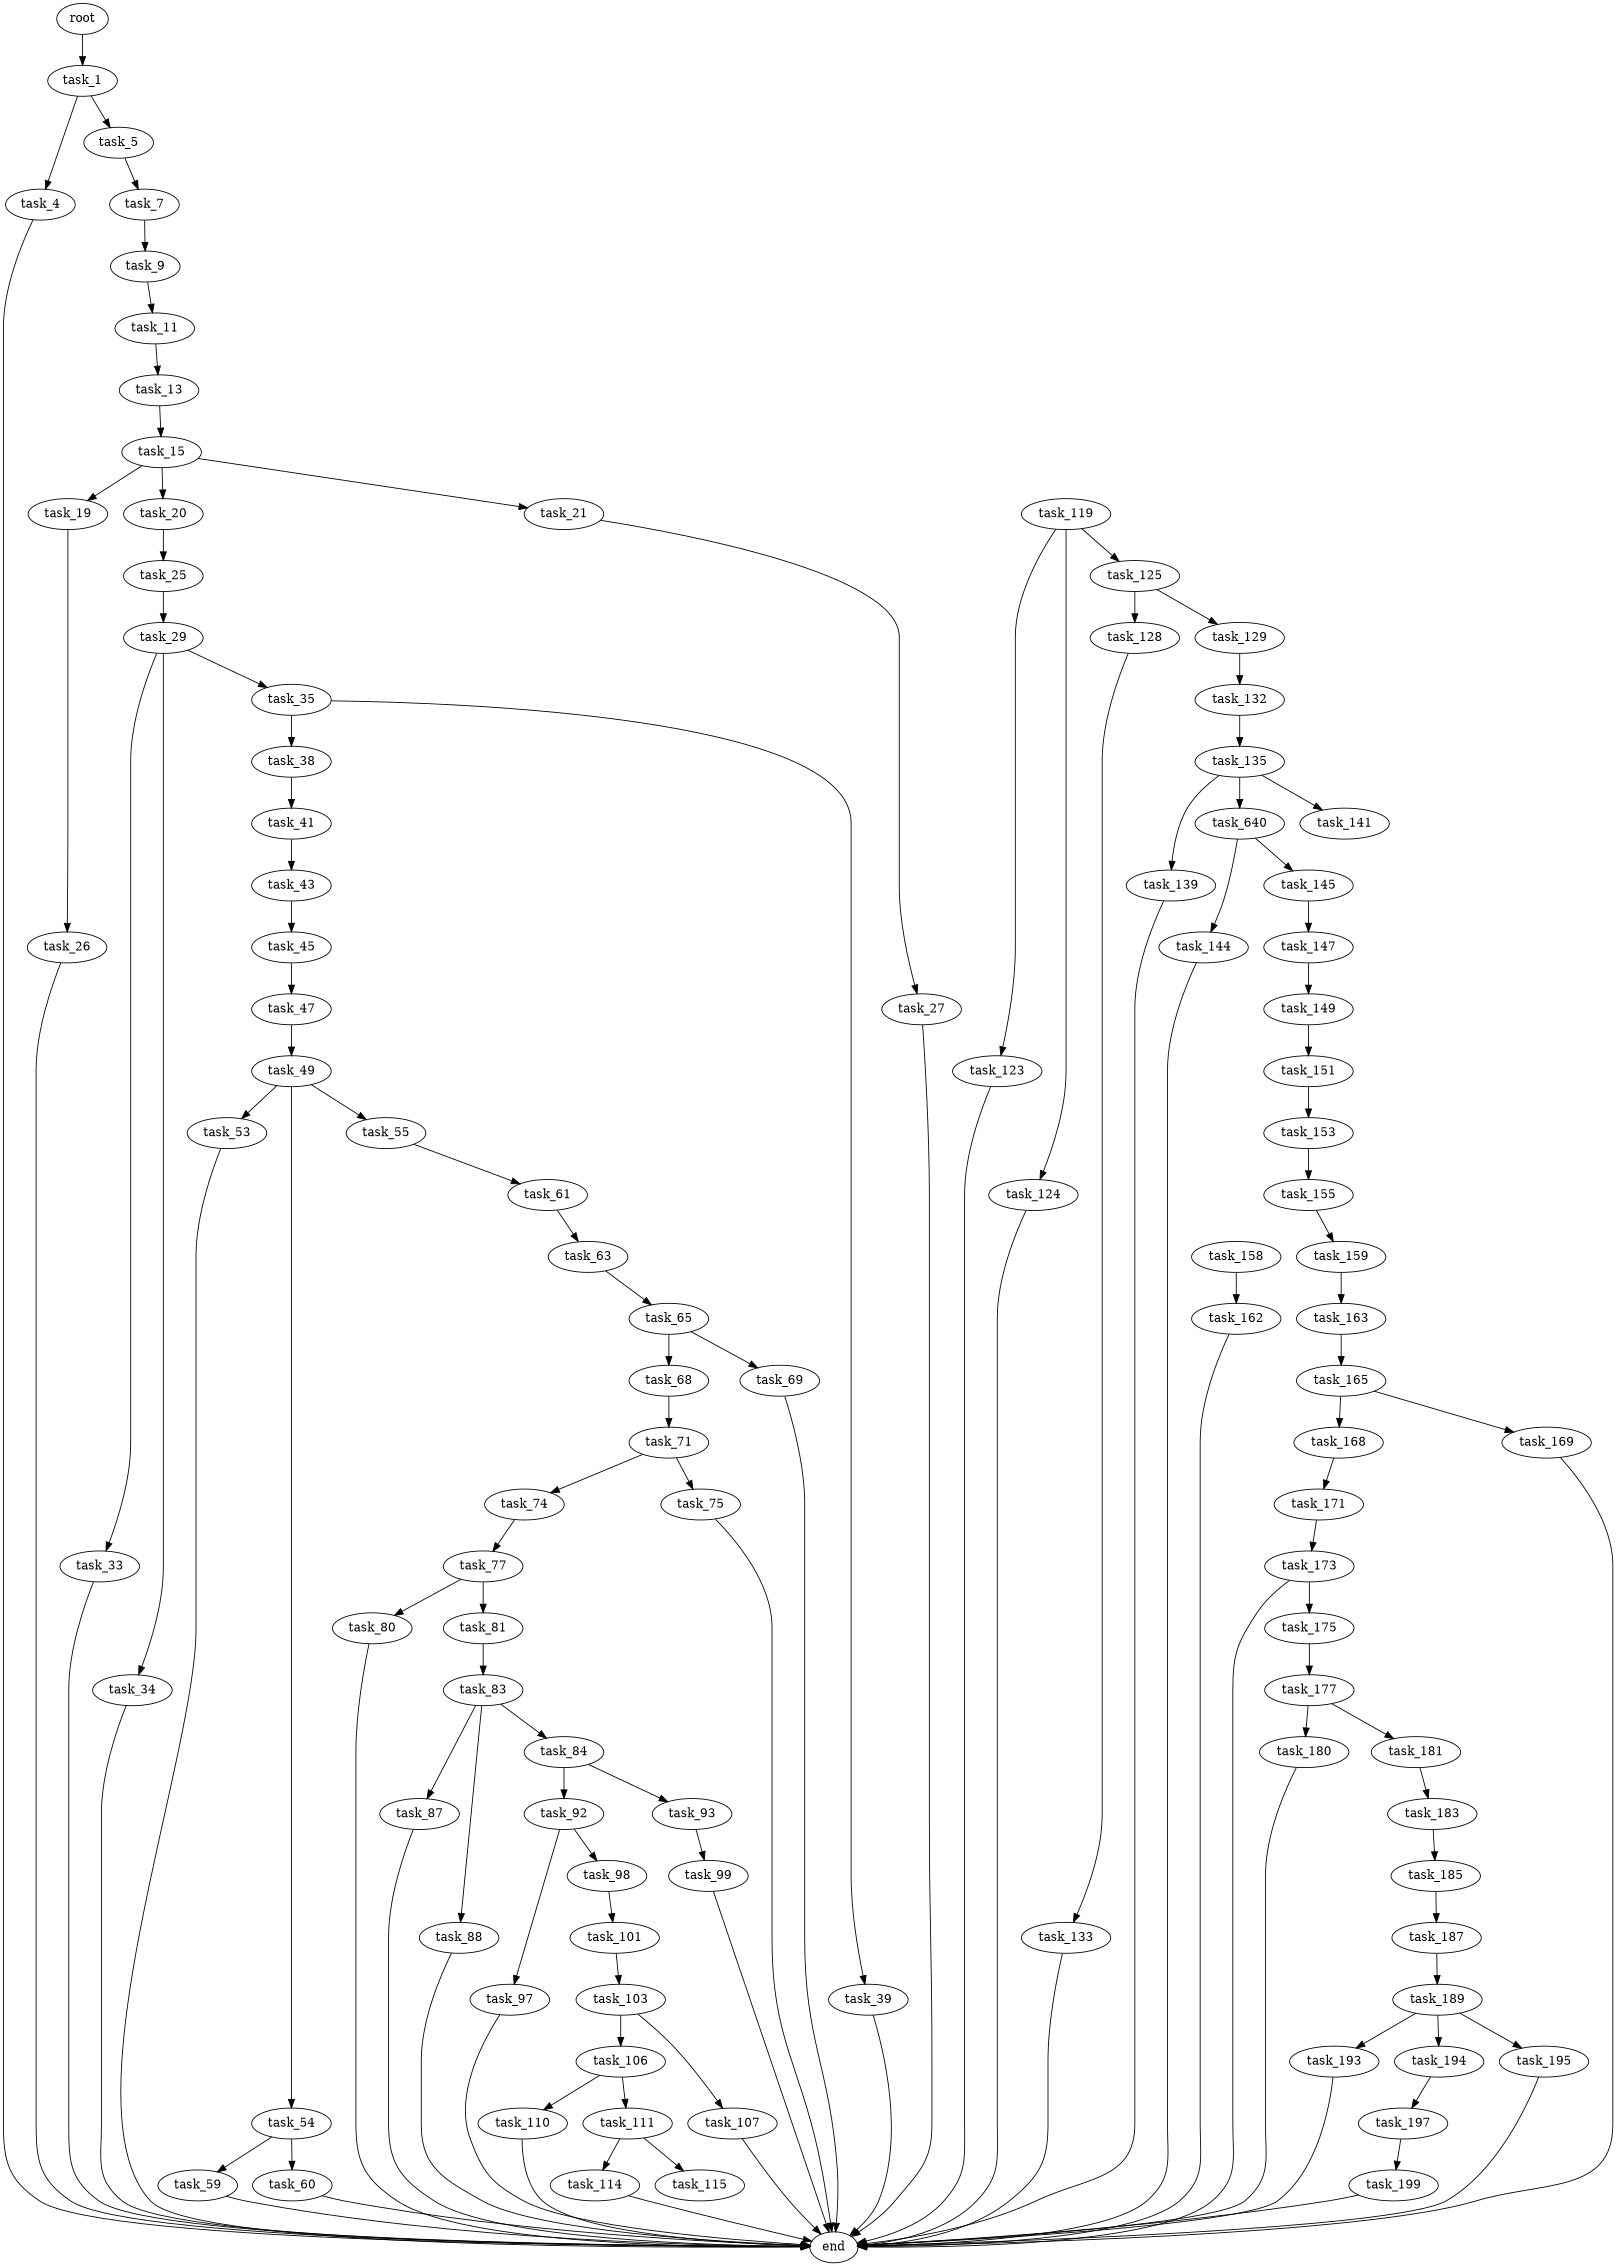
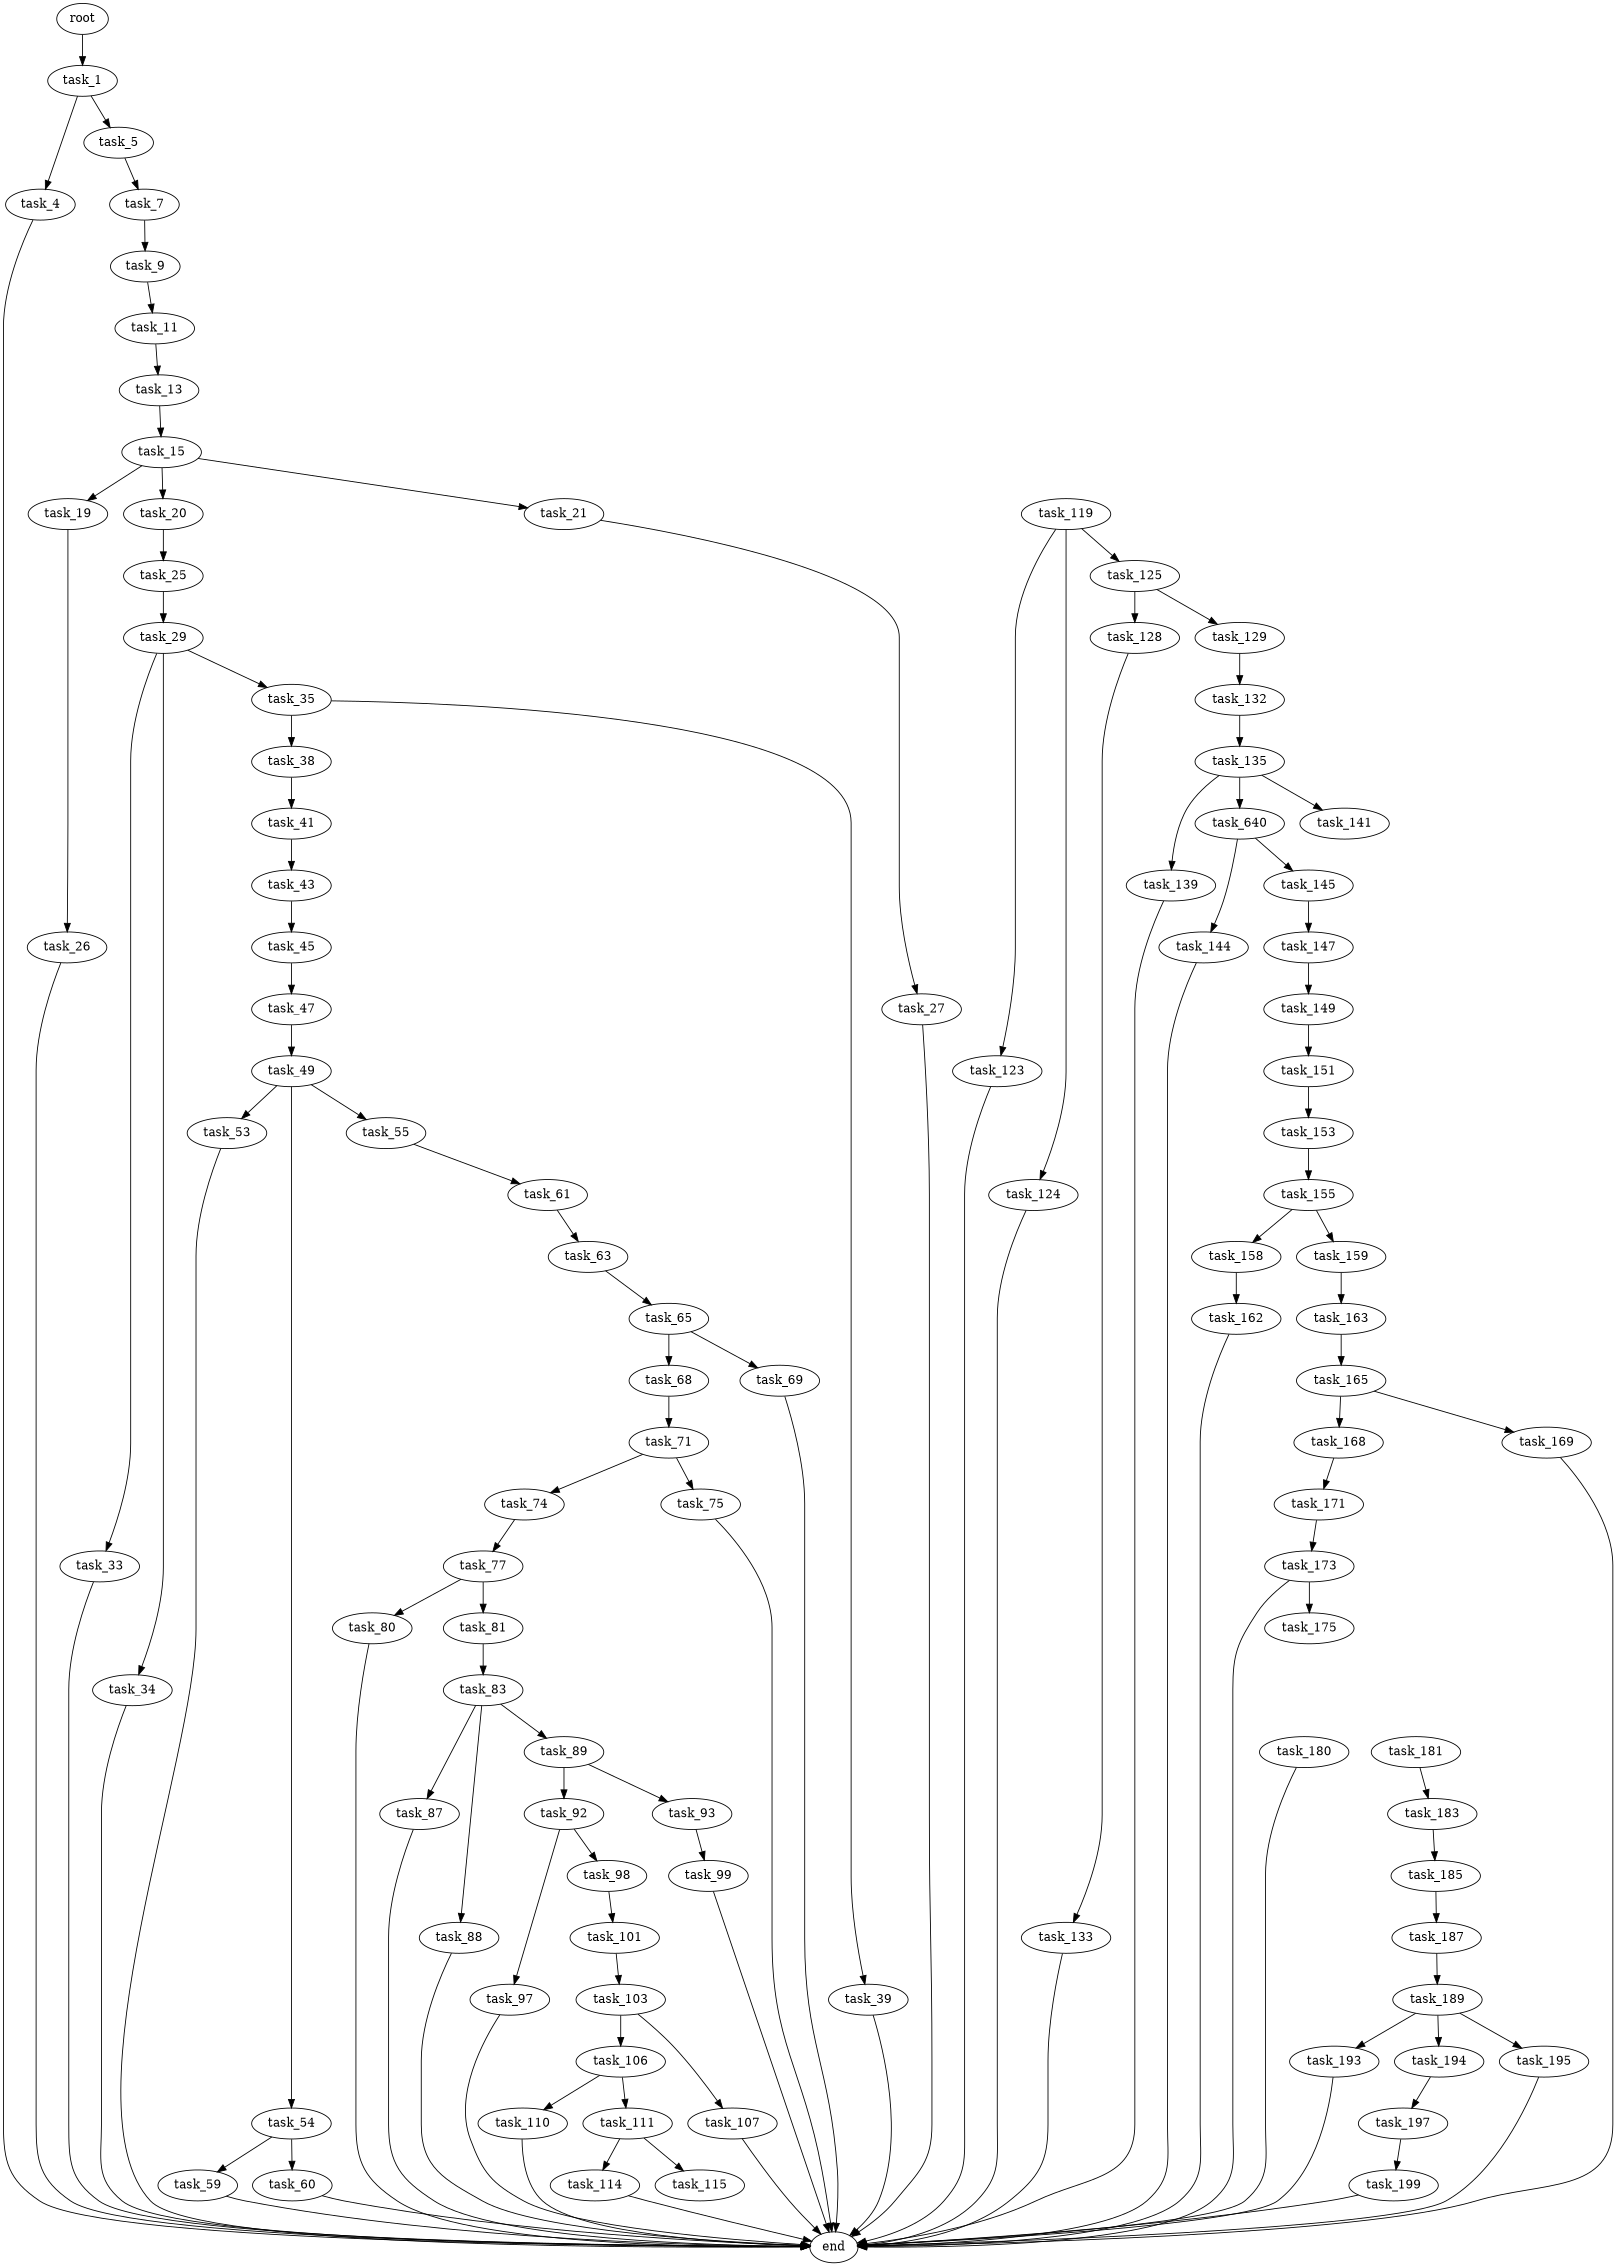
none -> (1276, 1223)
(1309, 1690) -> none
(564, 1752) -> (564, 1752)
